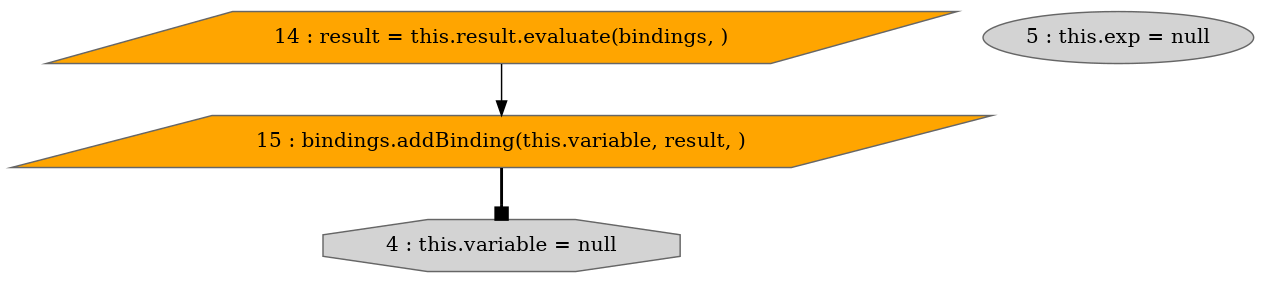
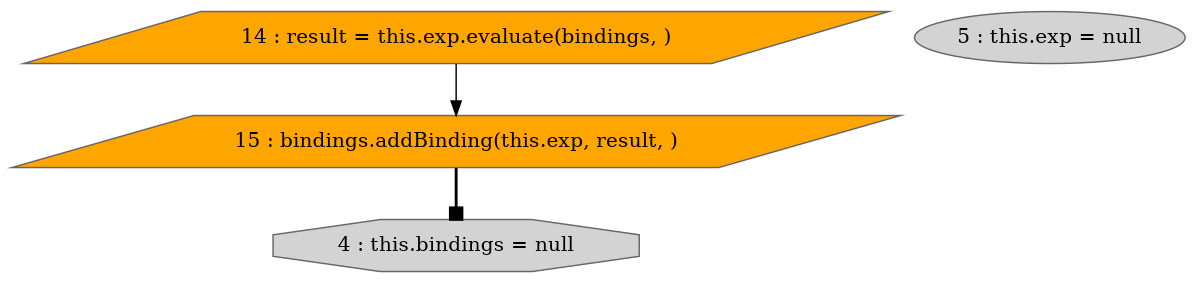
(502, 38) -> (456, 38)
(502, 142) -> (456, 142)
(502, 246) -> (456, 246)
